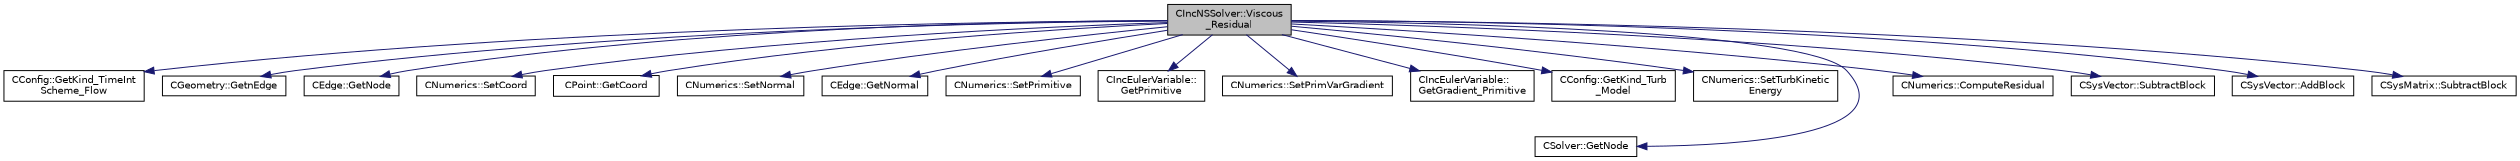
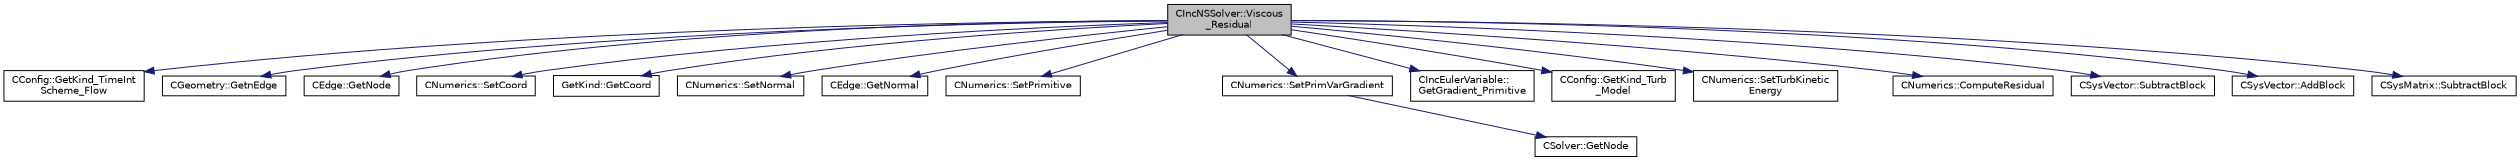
(1800, 53) -> (1442, 115)
(606, 86) -> (606, 86)
(1151, 86) -> none
